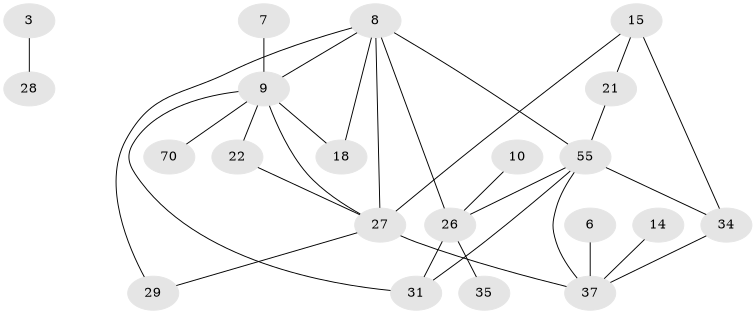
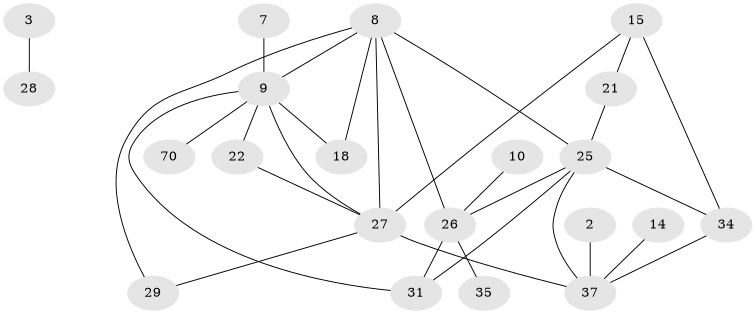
(585, 157) -> (585, 157)
(590, 225) -> (590, 225)
